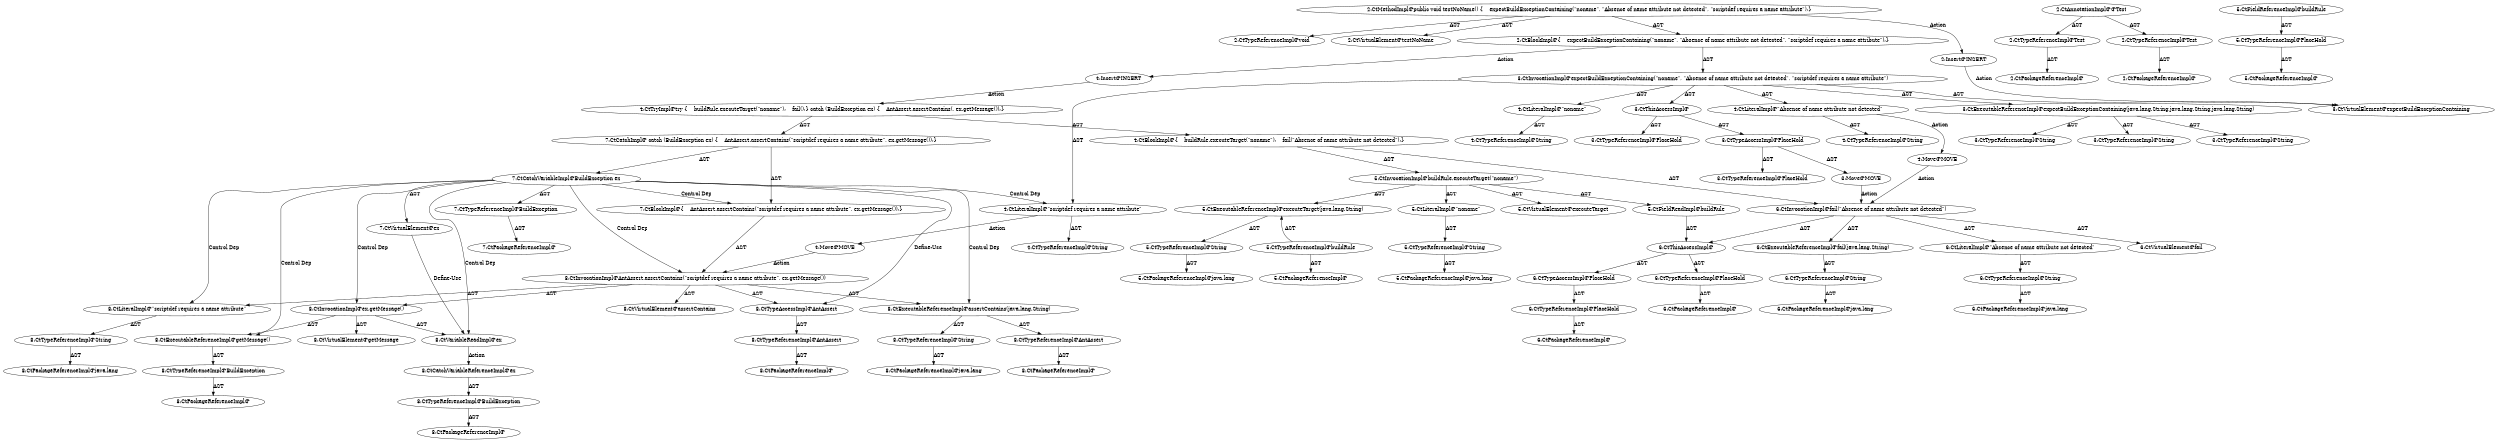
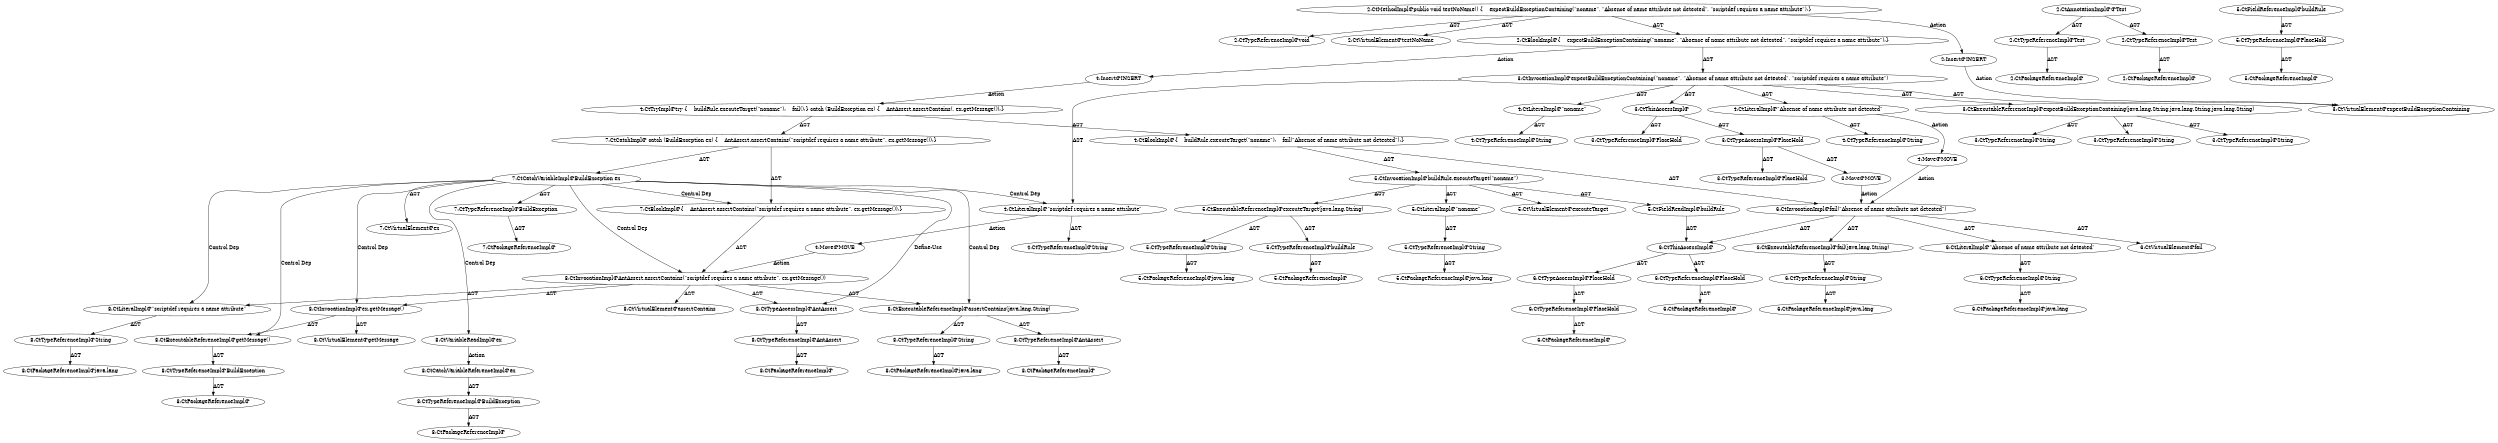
(1284, 232) -> (1300, 226)
(433, 285) -> none
(408, 325) -> none
